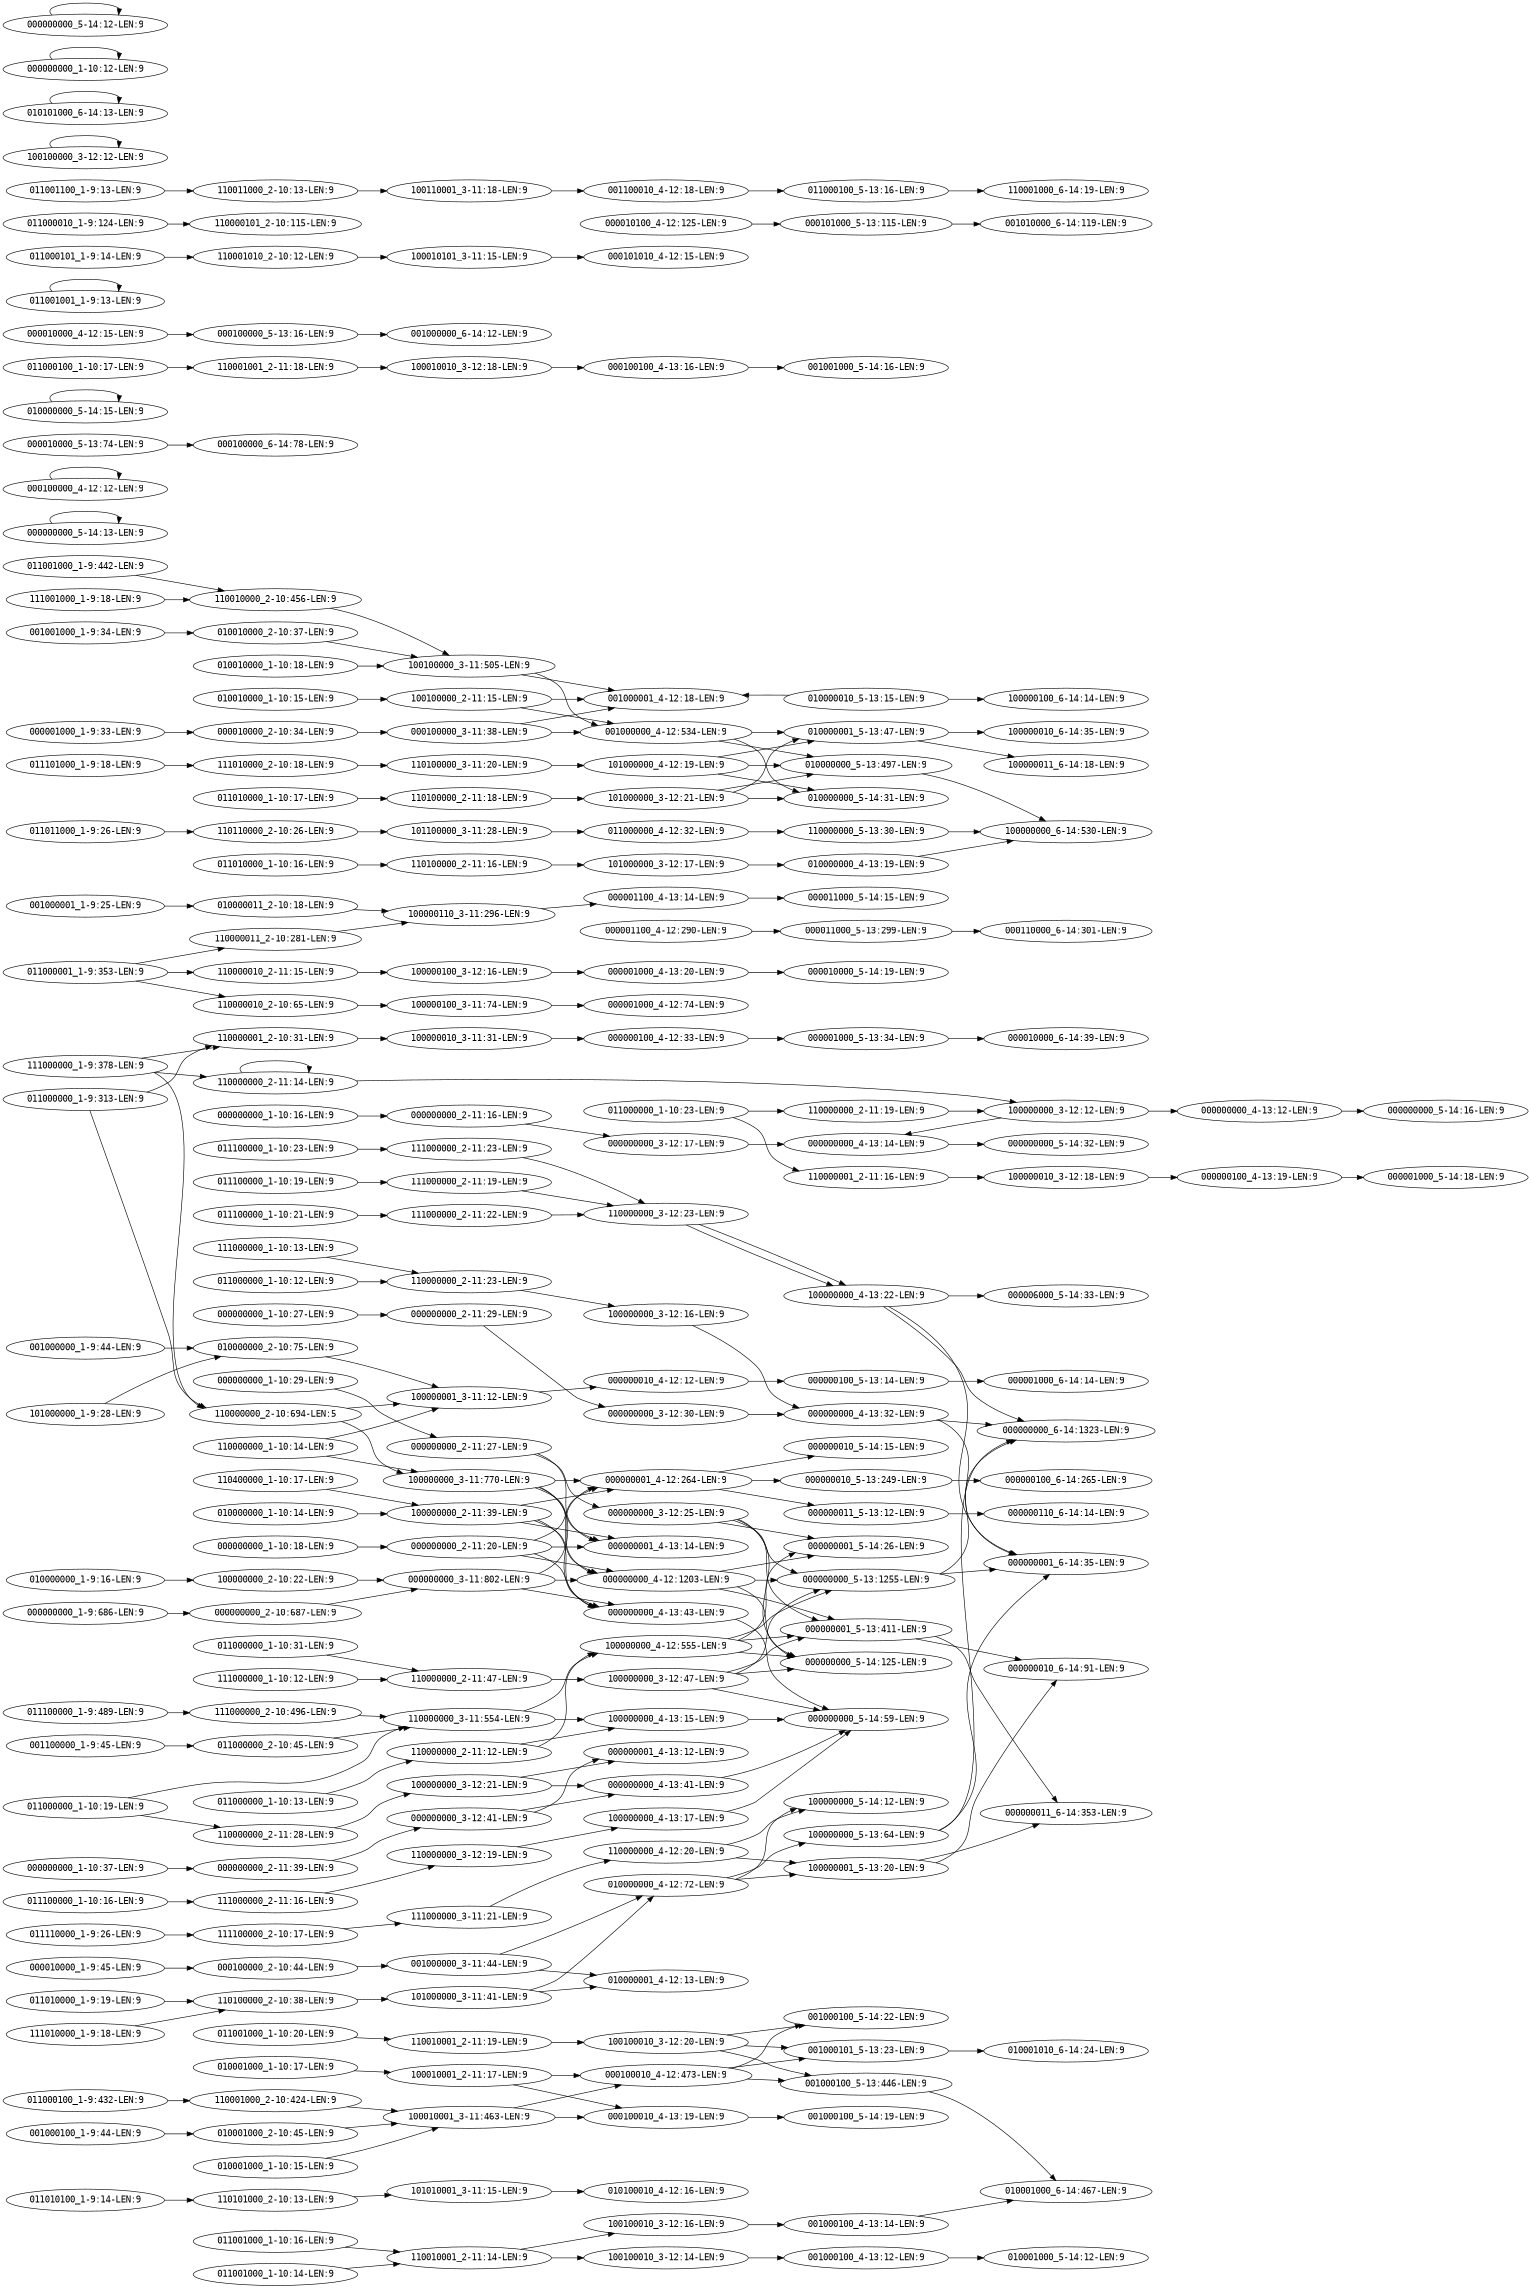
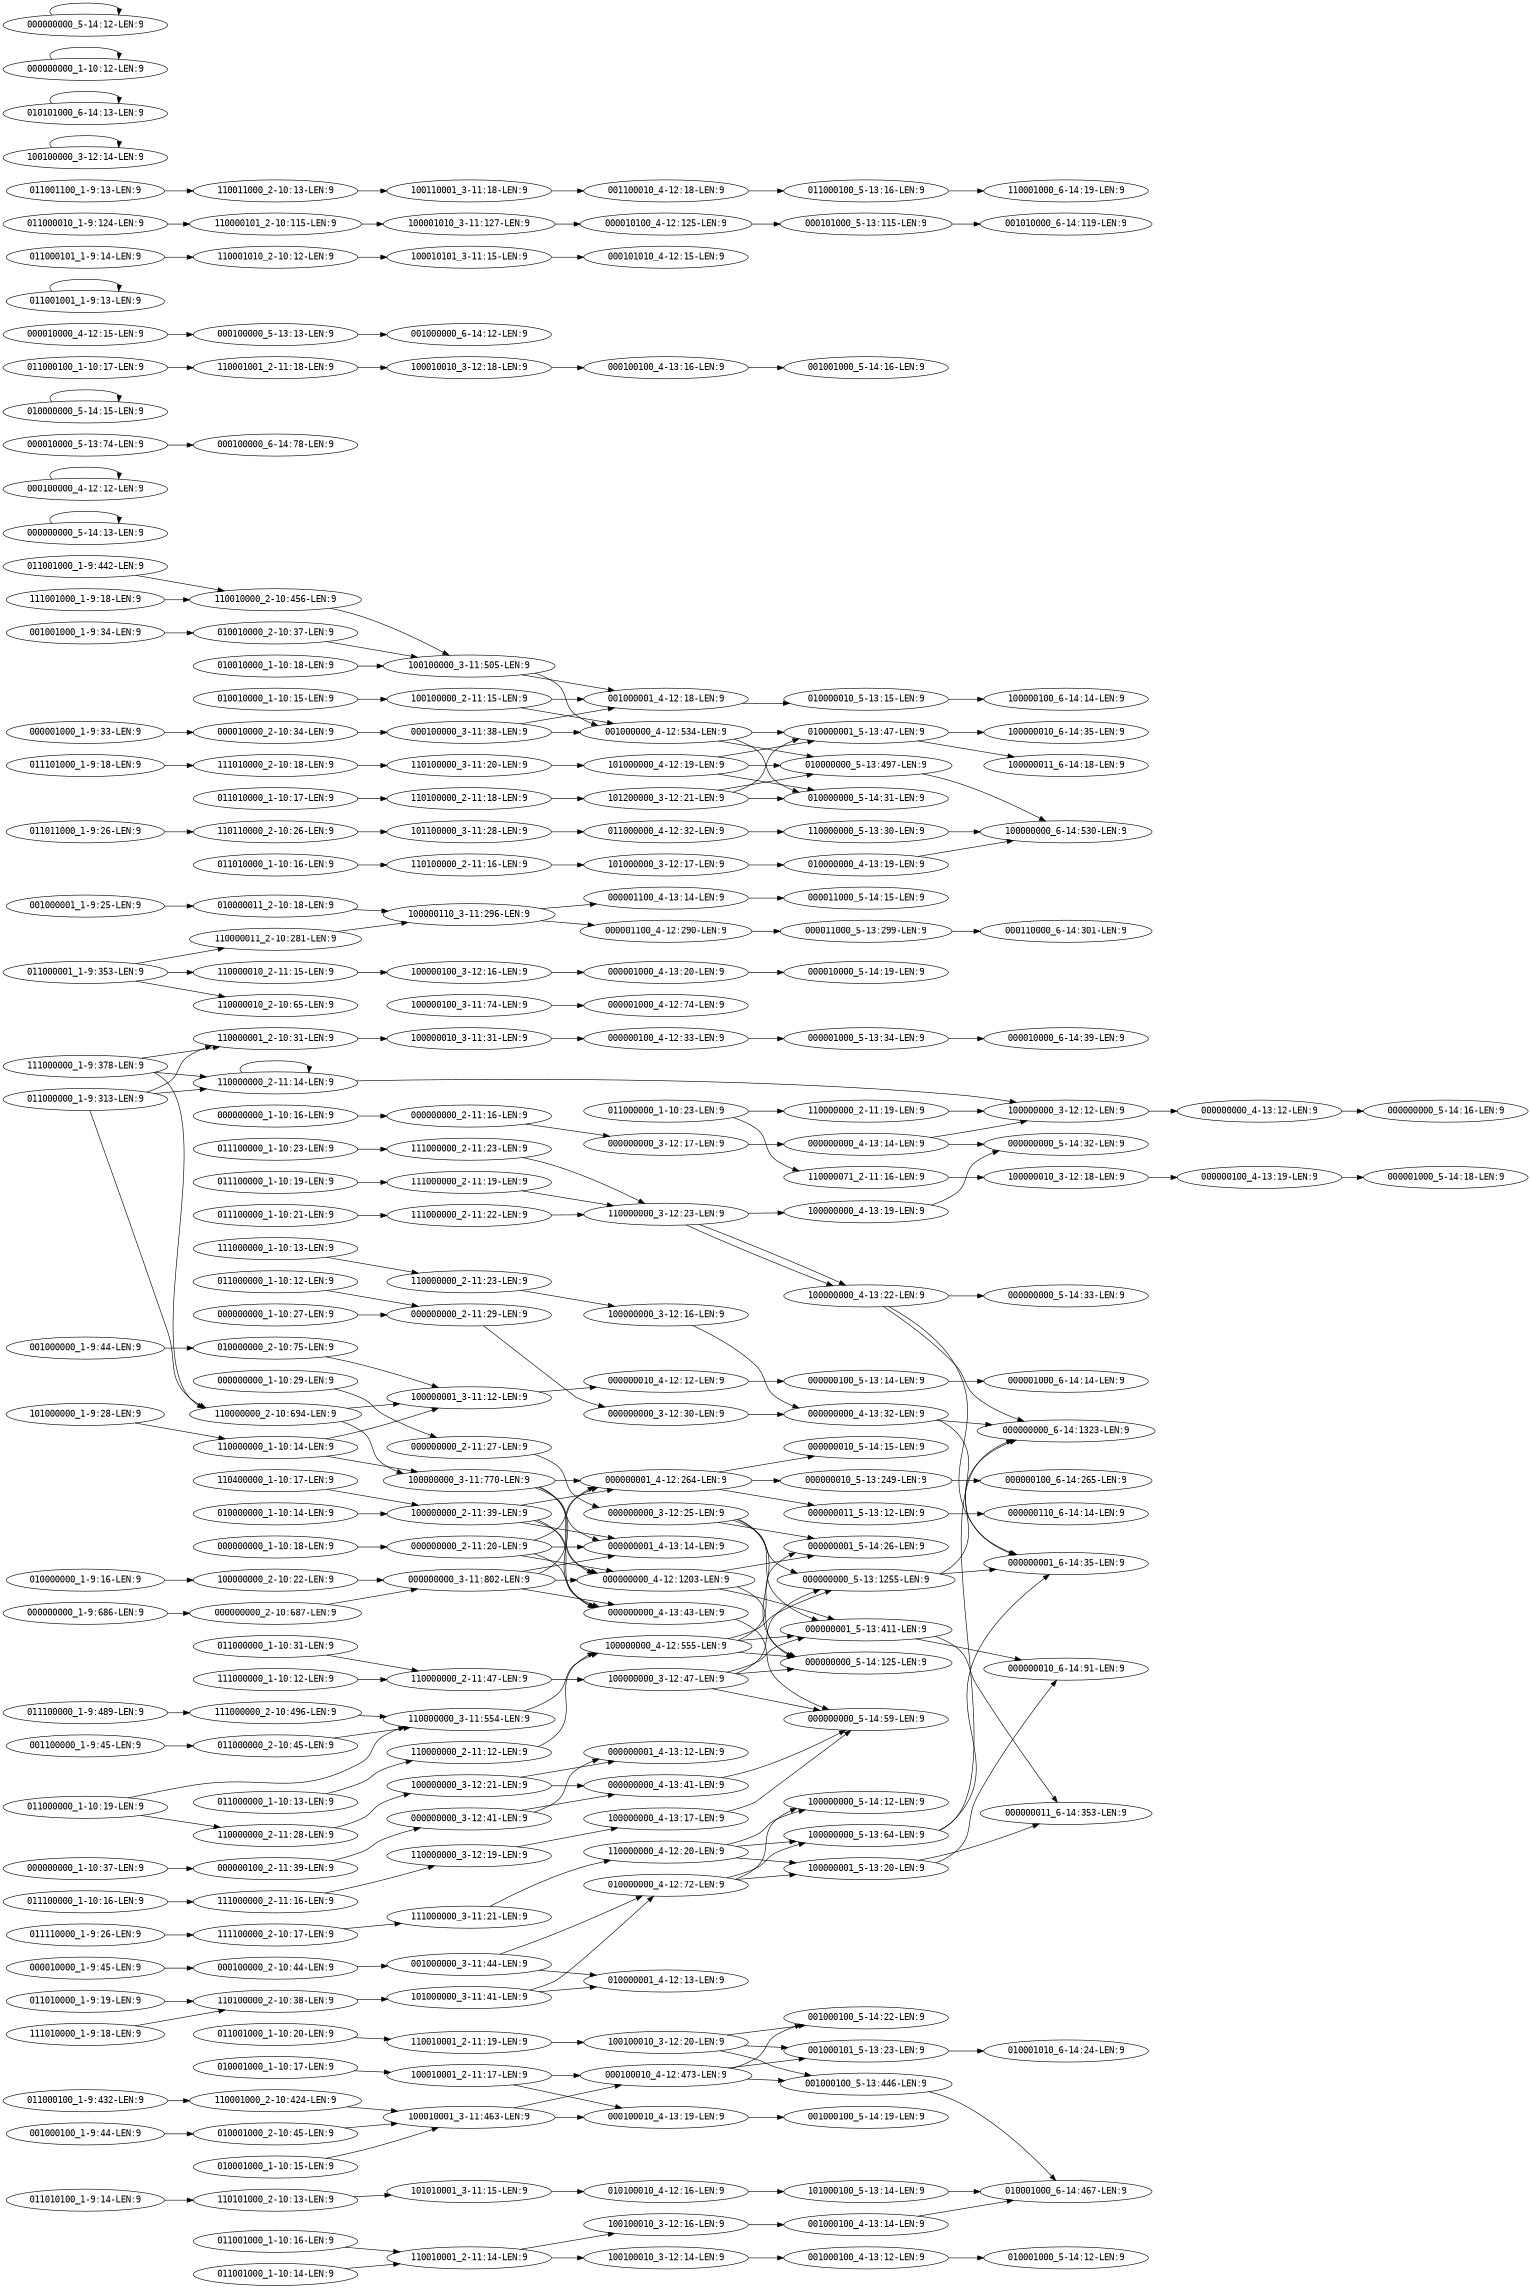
(85, 158) -> (85, 158)
none -> (469, 224)
(275, 335) -> (275, 335)
(769, 695) -> (763, 703)
(666, 799) -> (666, 799)
none -> (565, 923)
(369, 1006) -> none
none -> (177, 1091)
(956, 1125) -> (976, 1130)
(866, 1177) -> (866, 1177)
none -> (866, 1212)
(369, 1282) -> (369, 1298)
(1066, 1296) -> (1066, 1296)
(158, 1377) -> (177, 1430)
(275, 1414) -> (275, 1414)
(566, 1492) -> (582, 1561)
(763, 1580) -> none
(666, 1720) -> none
none -> (762, 1844)
(275, 1869) -> (275, 1869)
none -> (866, 2192)
